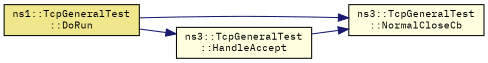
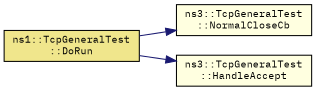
(325, 32) -> none
